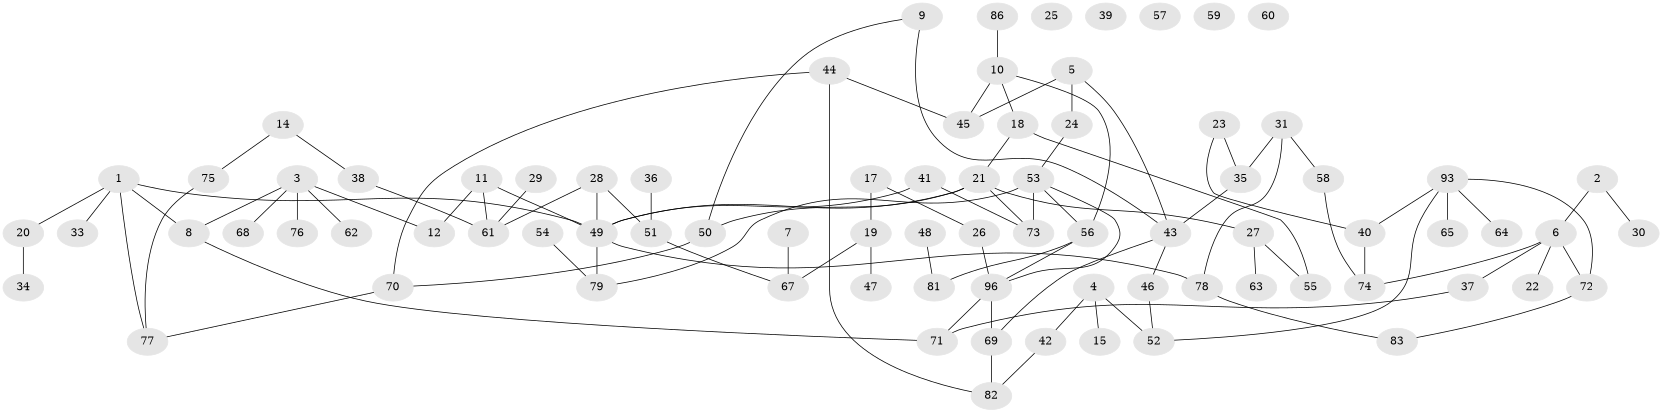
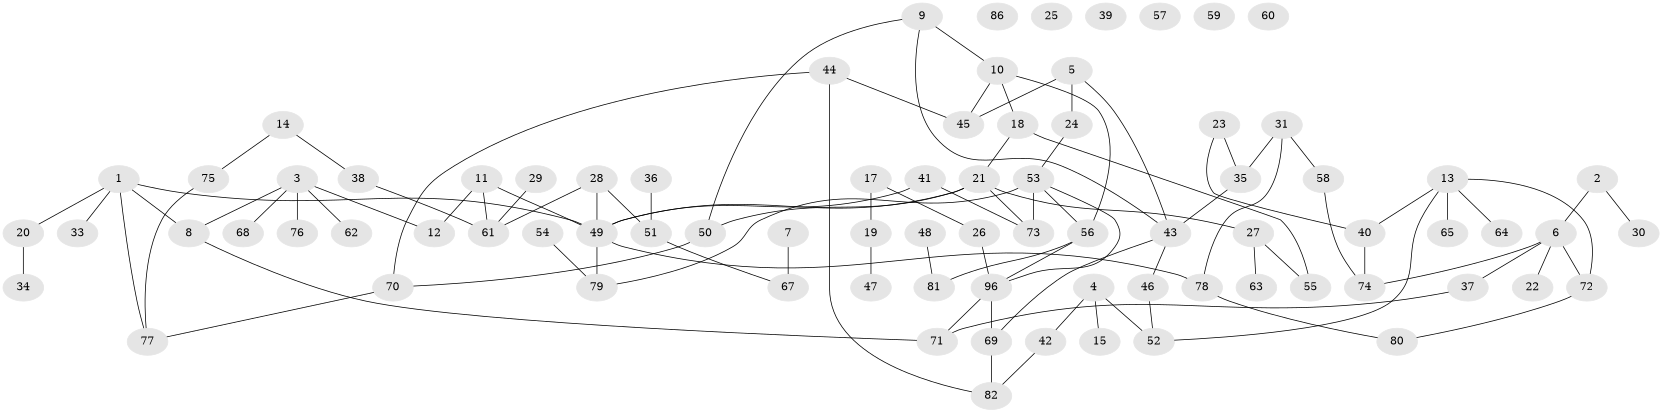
(997, 44) -> (960, 44)
(1448, 179) -> (1448, 179)
(835, 257) -> none
(1397, 342) -> (1397, 342)
